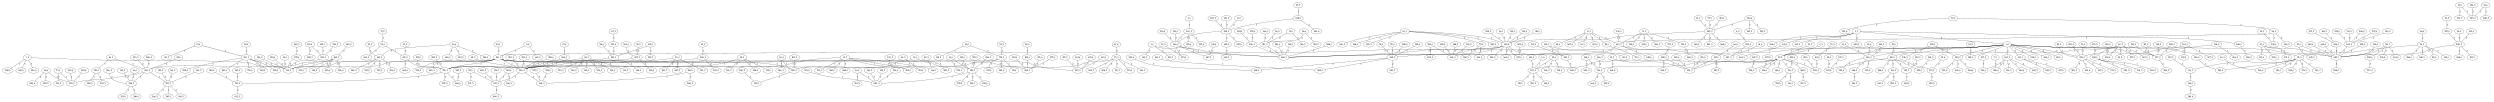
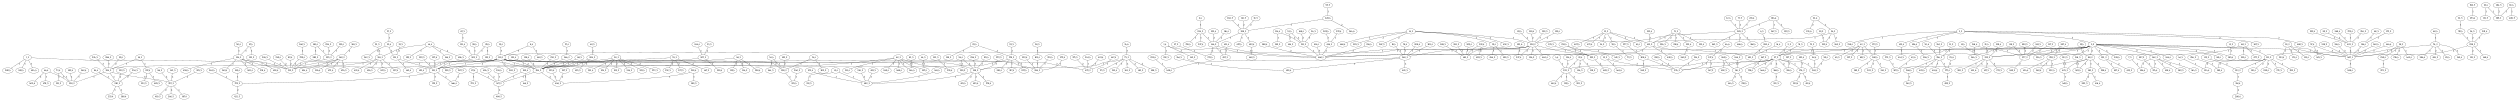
(1501, 31) -> none
(2114, 51) -> none
